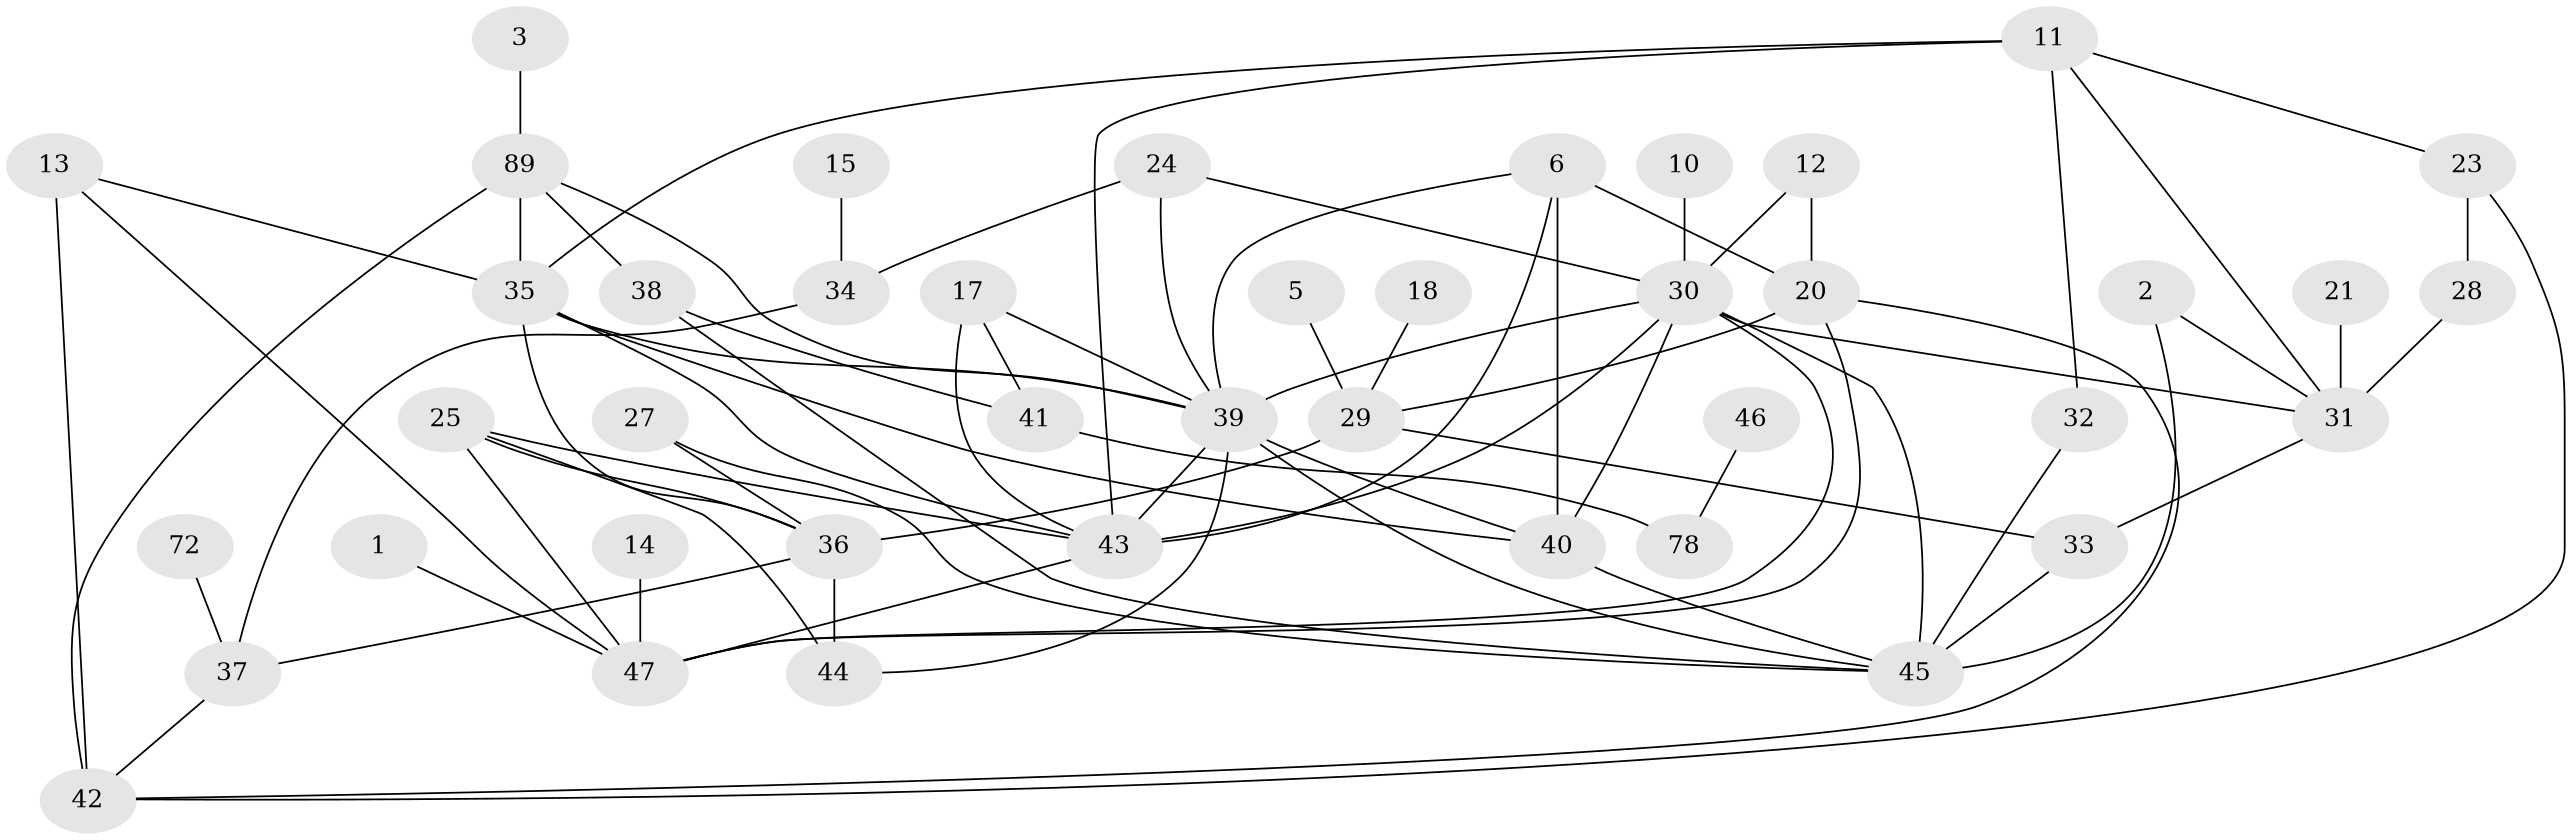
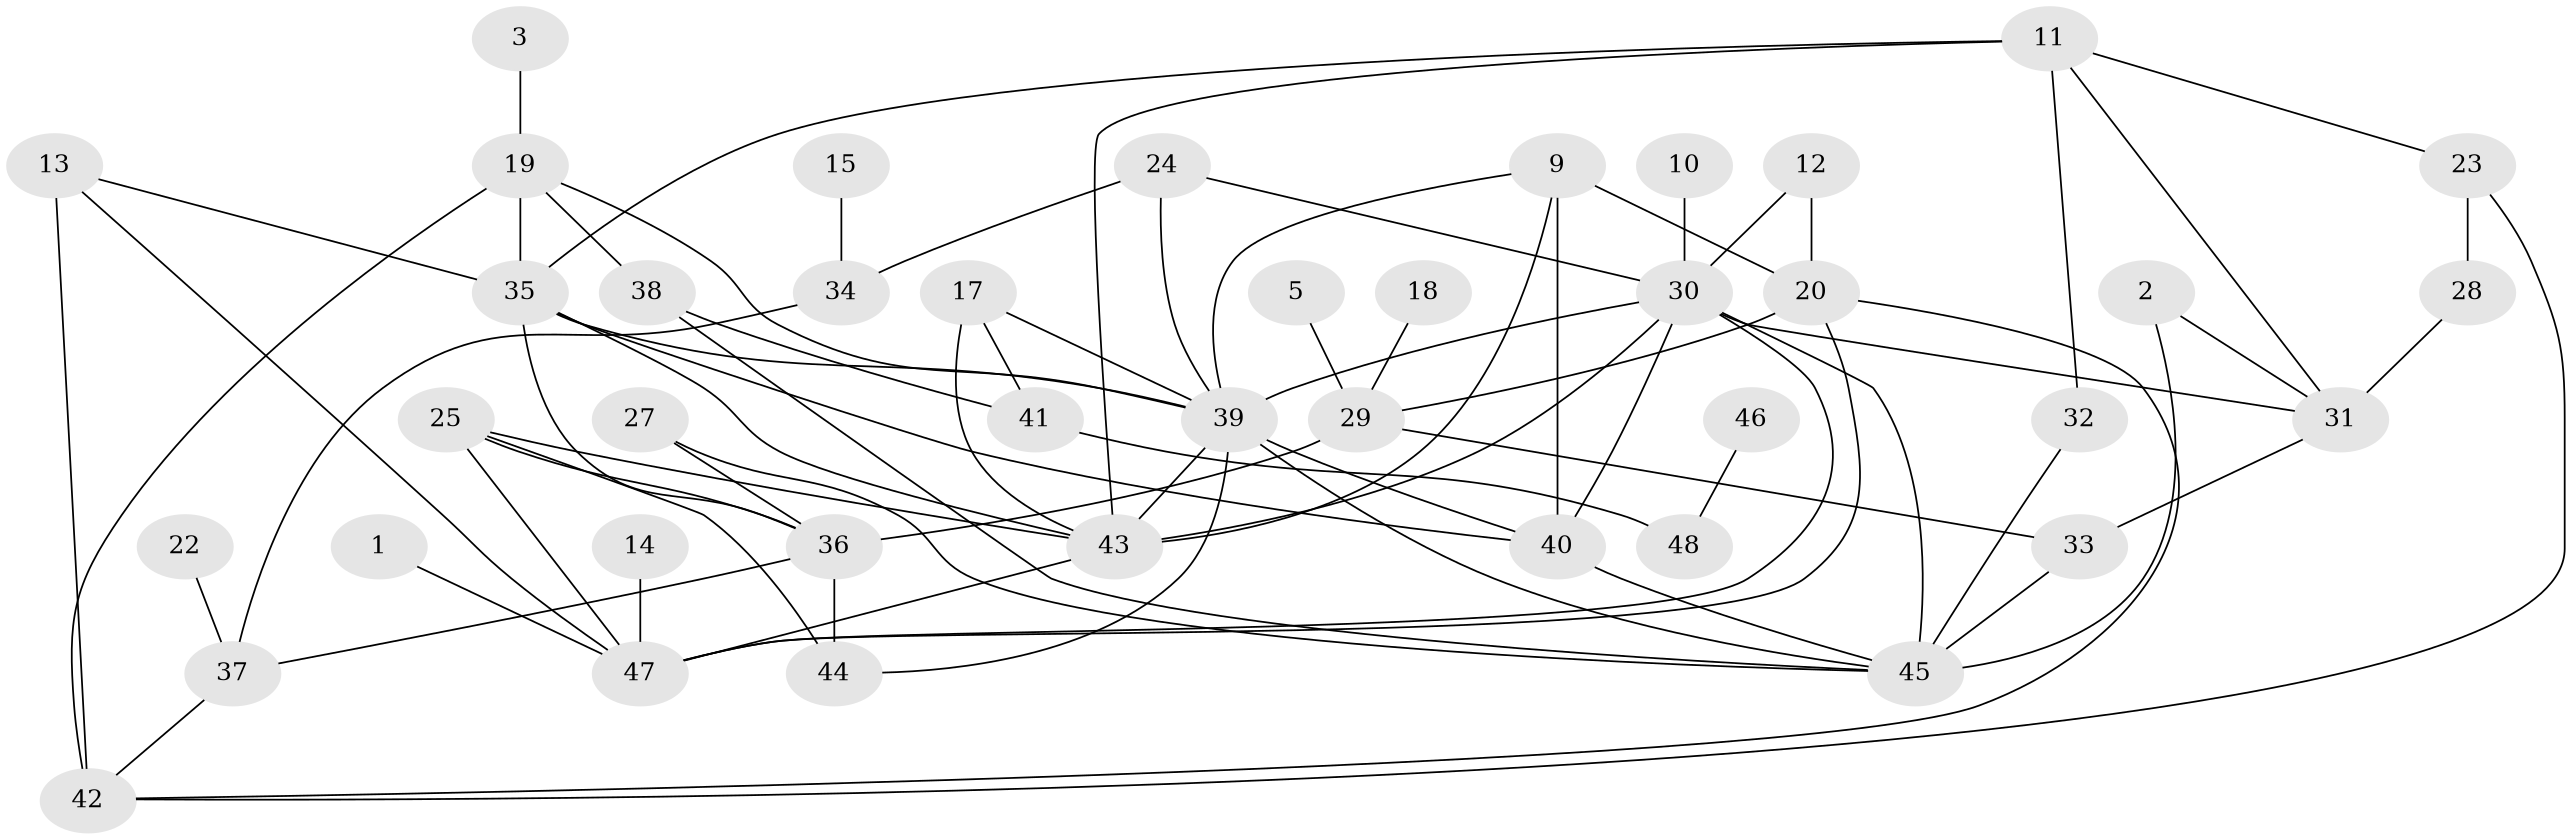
(520, 166) -> (520, 166)
(1558, 166) -> (1558, 166)
(2341, 293) -> none
(185, 547) -> (185, 547)
(1685, 547) -> (1685, 547)
